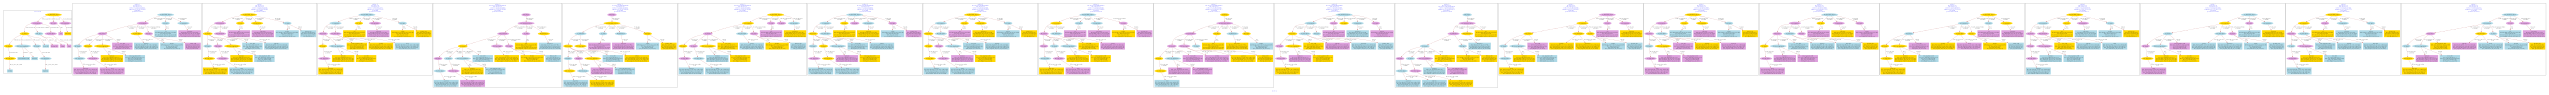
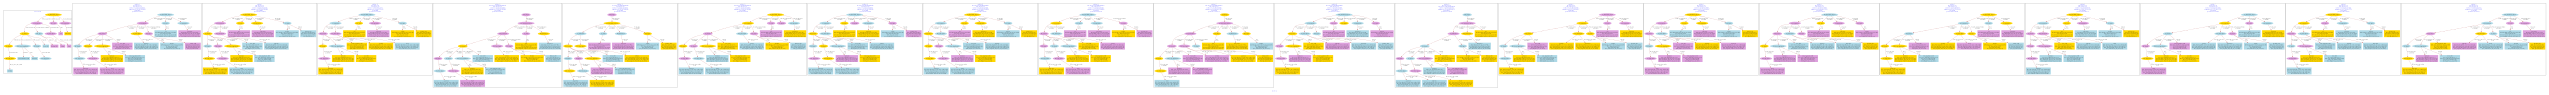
(45, 71) -> none
